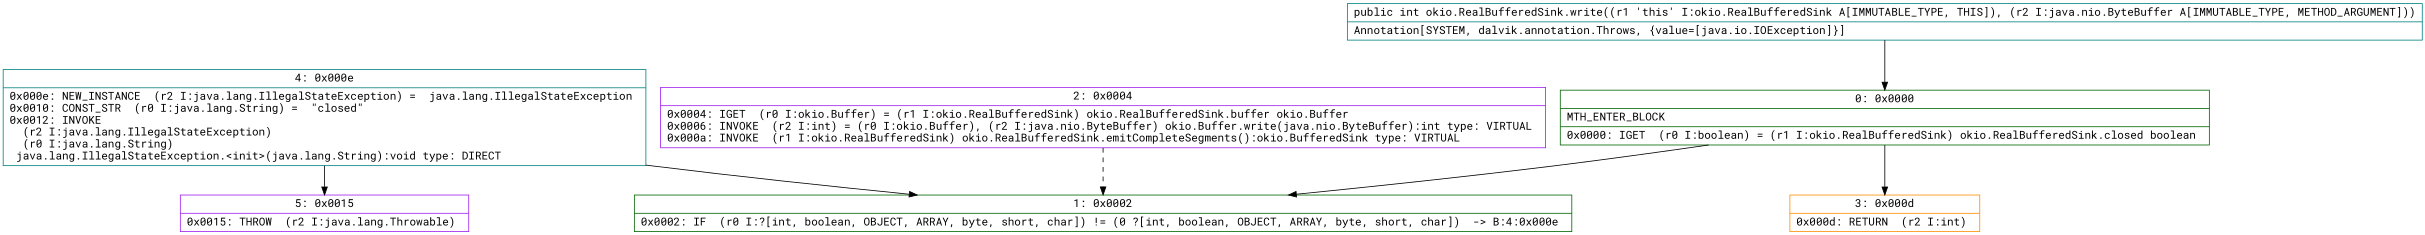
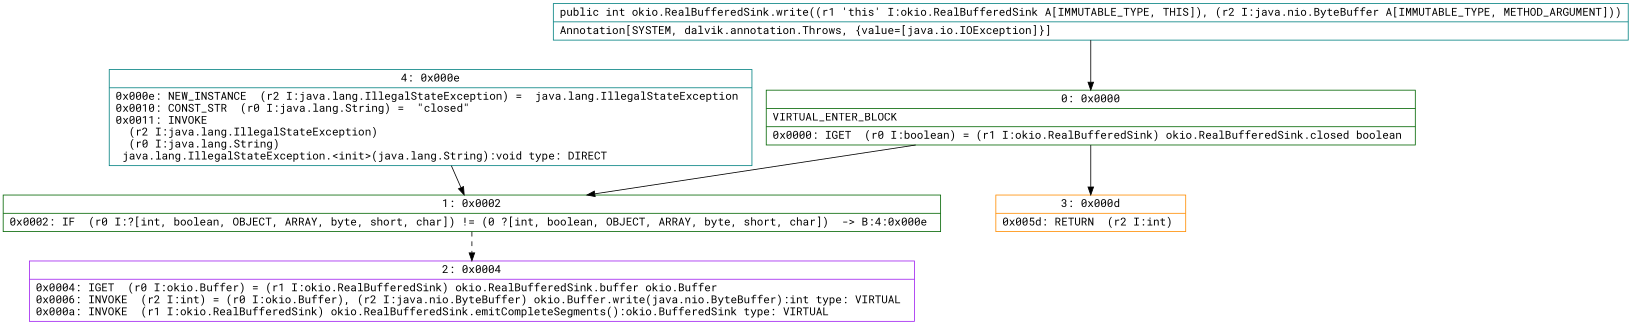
(1616, 117) -> (835, 117)
(62, 120) -> (168, 120)
(1103, 167) -> (472, 242)
(325, 213) -> none
(1885, 222) -> (1091, 222)
